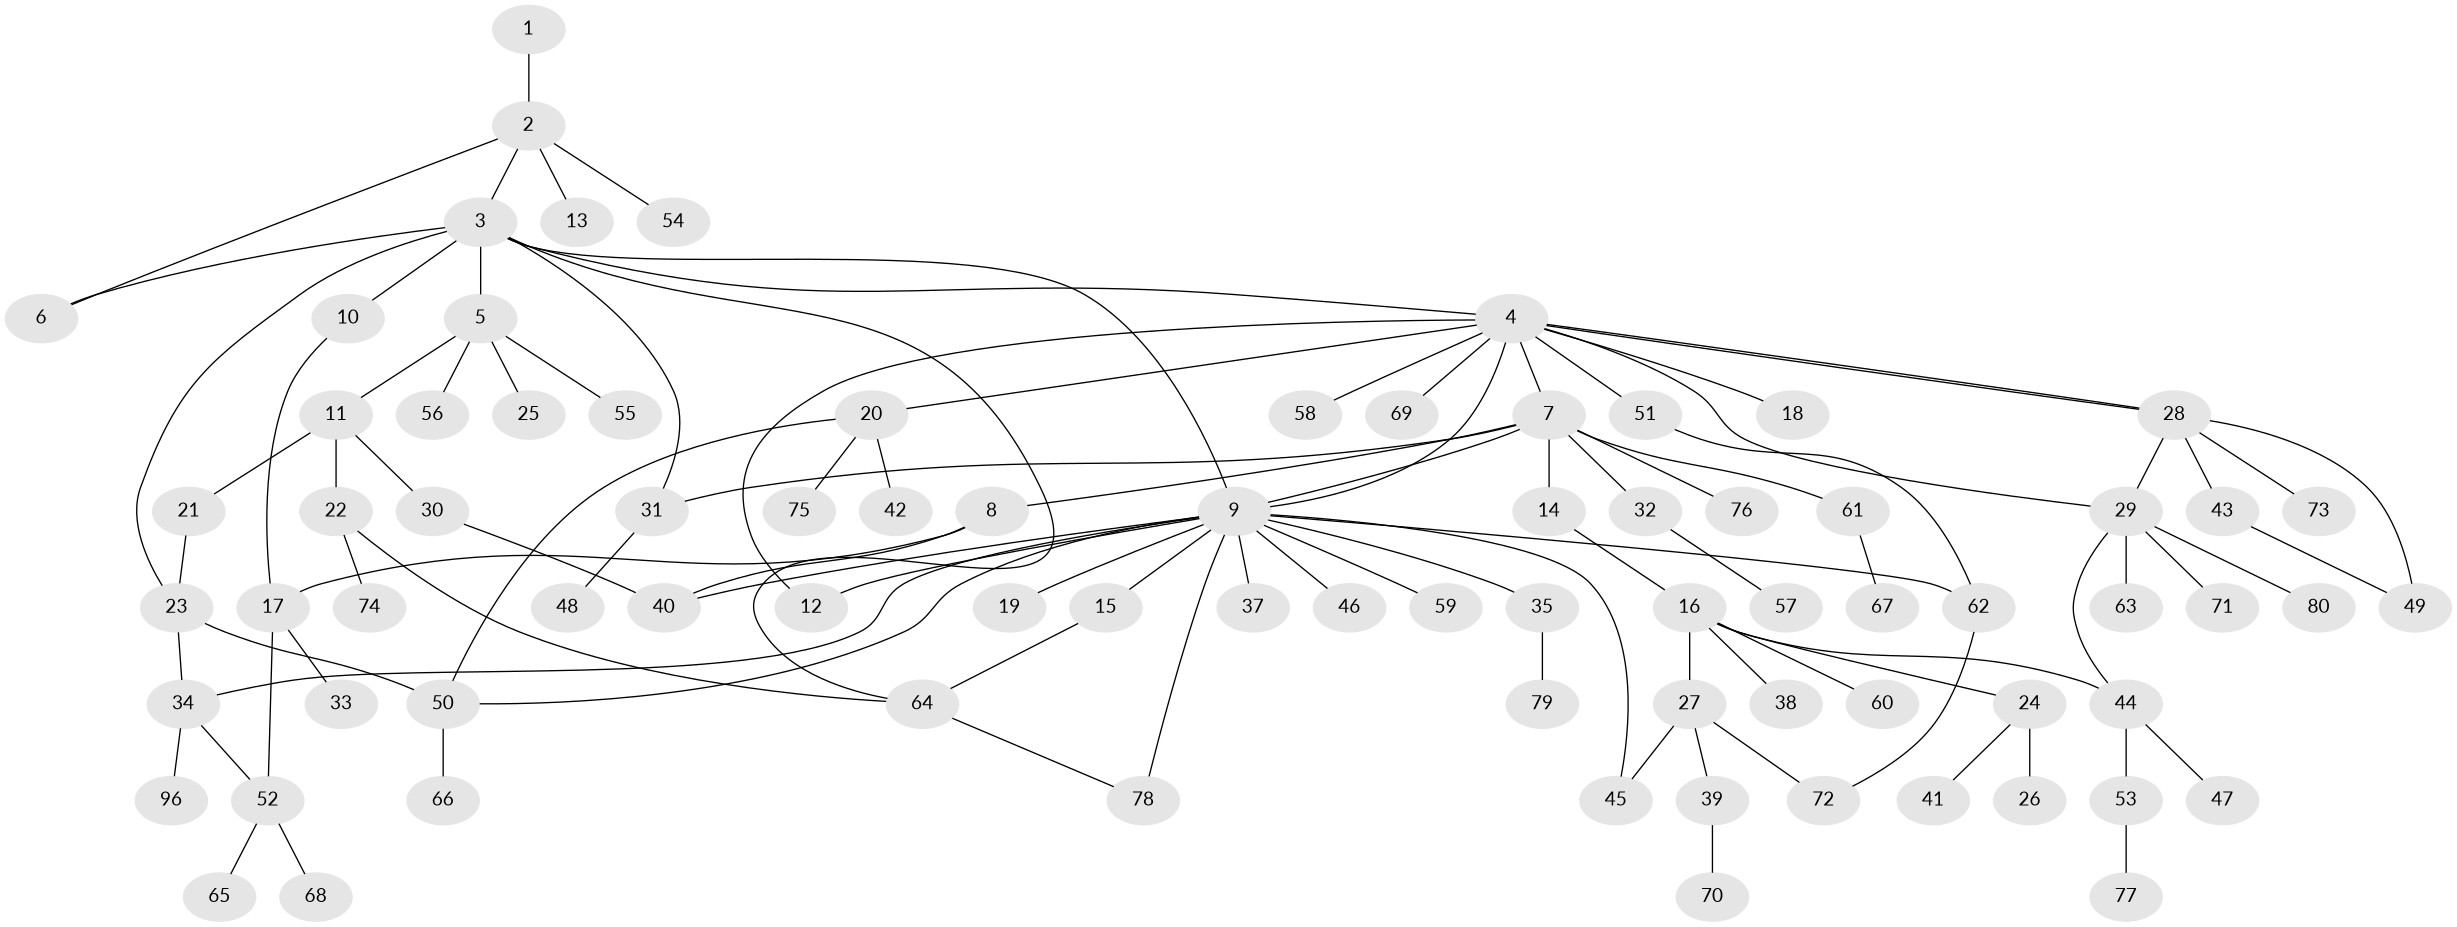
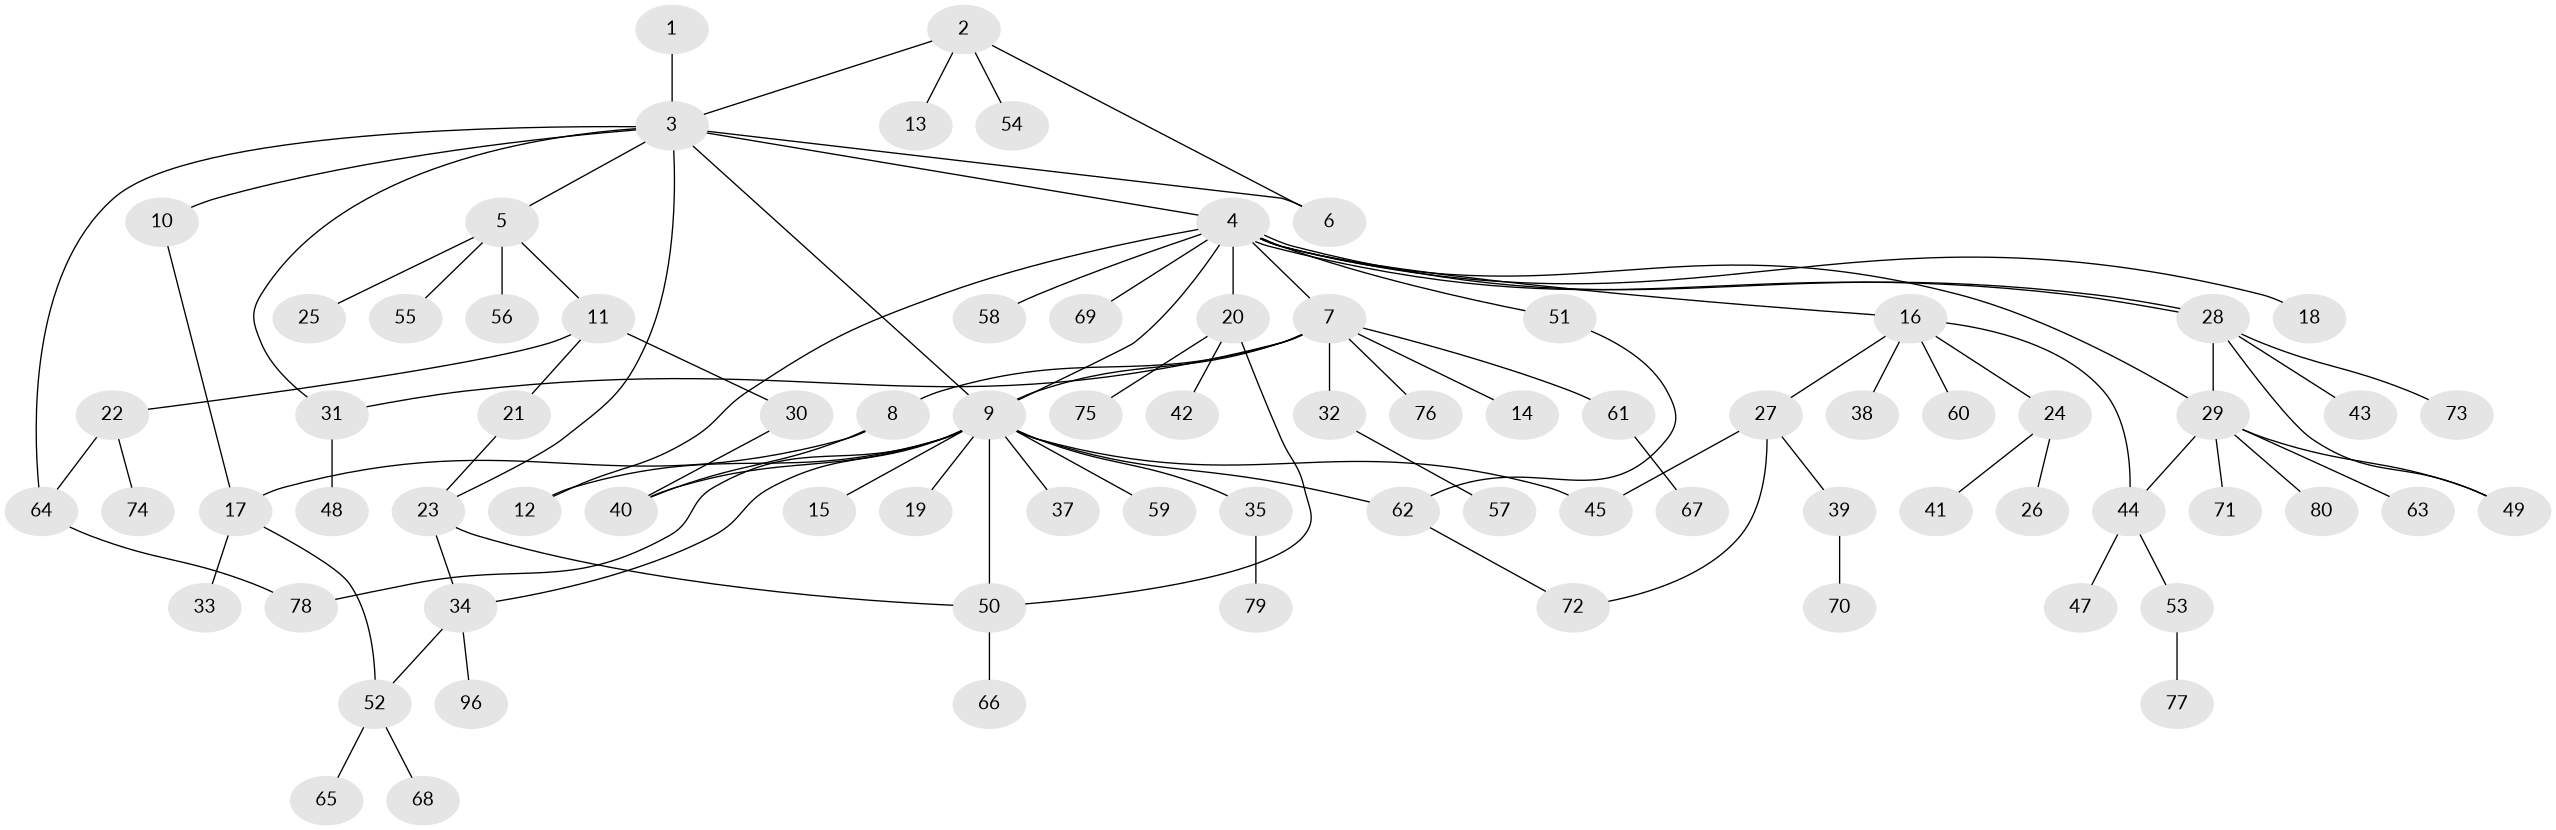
(529, 78) -> (672, 78)
(1620, 560) -> (1658, 297)
(2319, 560) -> (2315, 452)
(1350, 608) -> none
(1014, 656) -> none
